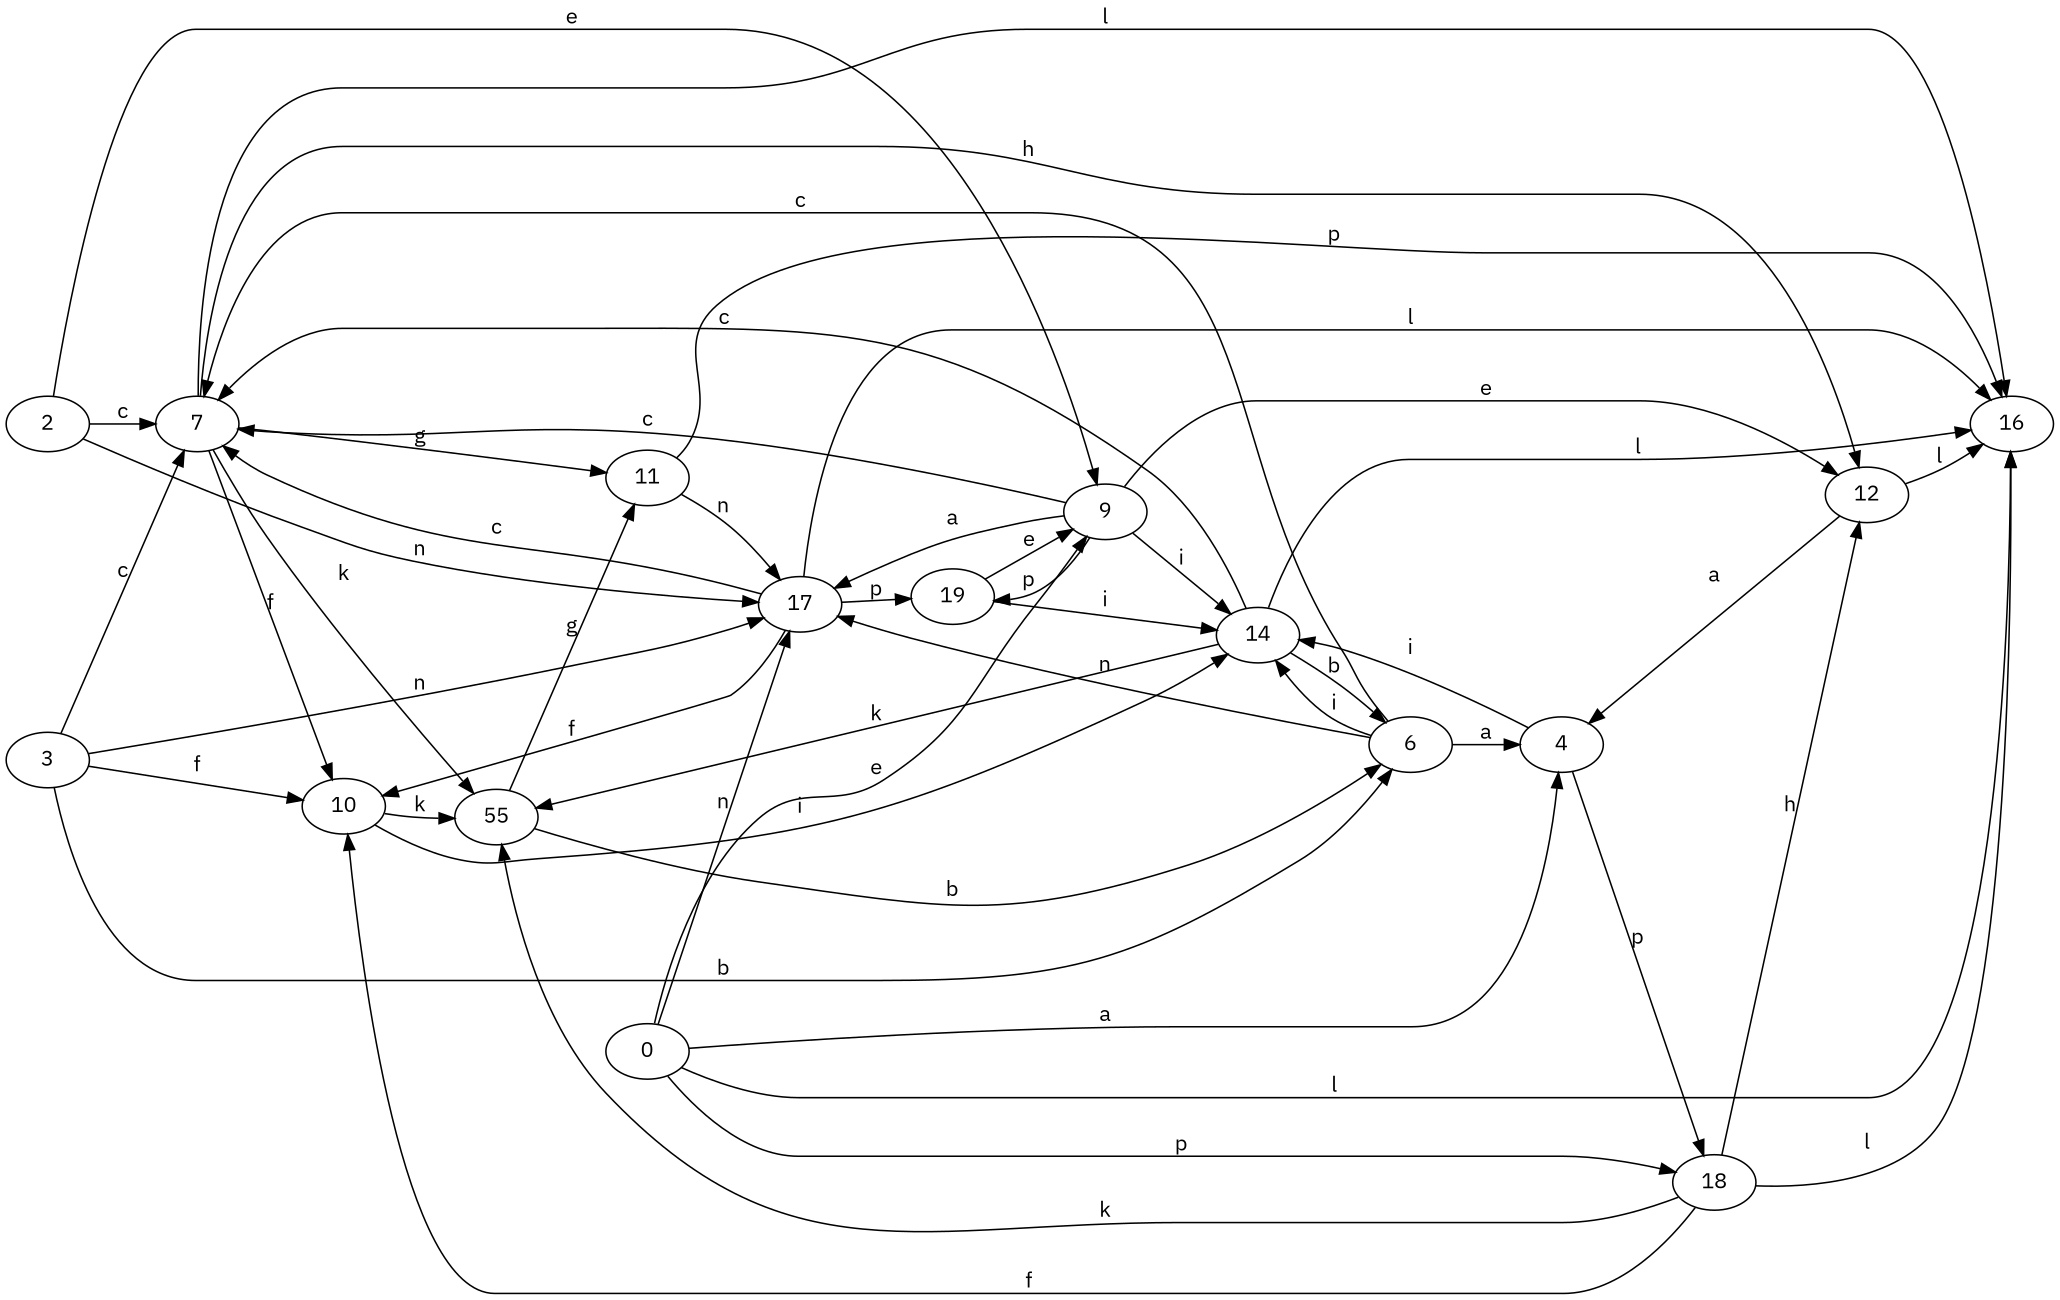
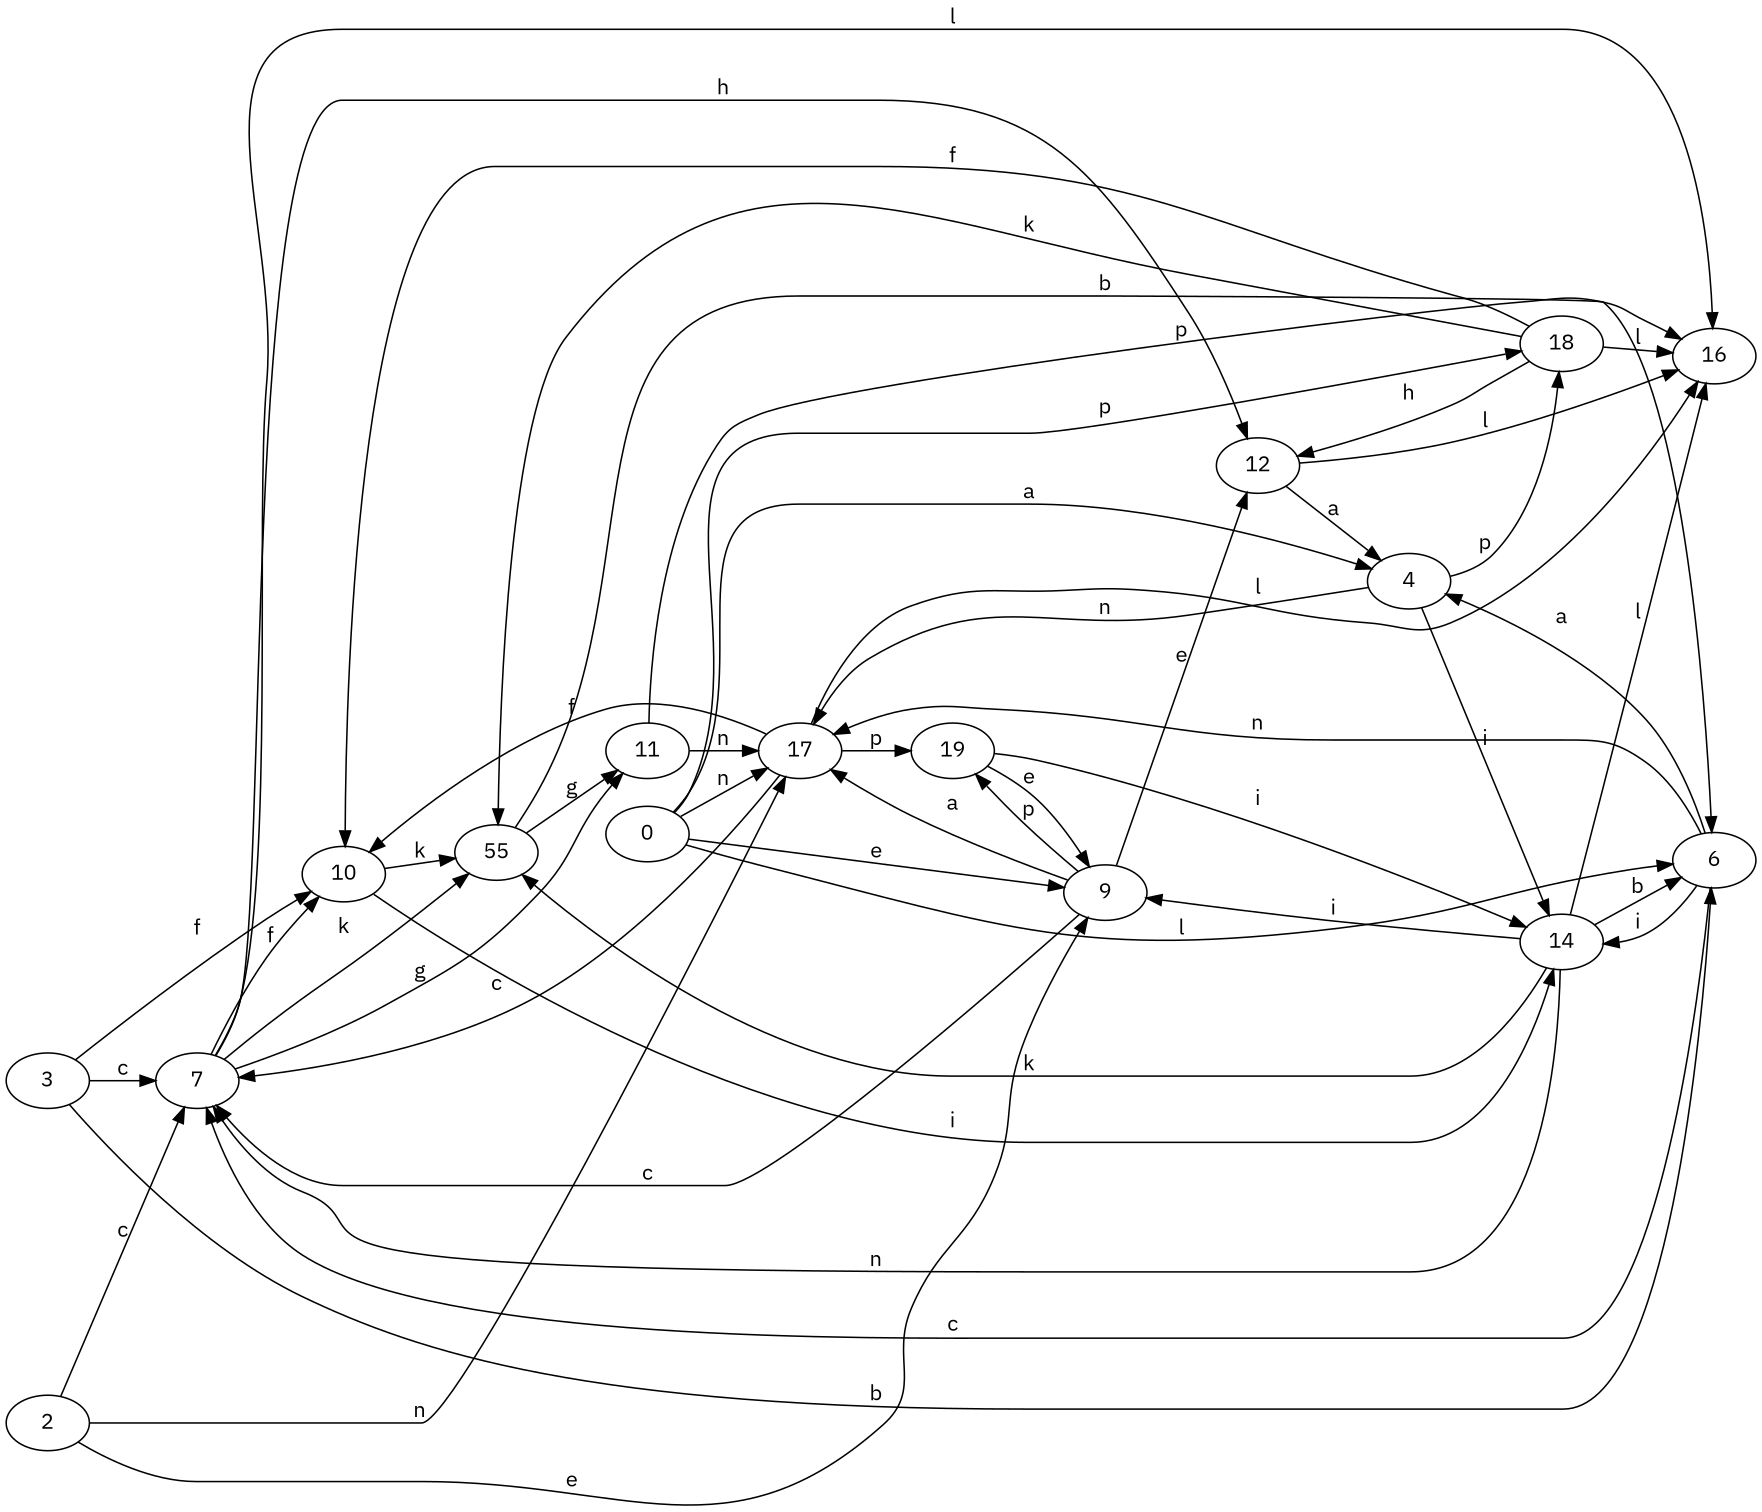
(724, 318) -> (876, 1260)
(1176, 569) -> (1323, 920)
(420, 695) -> (1080, 620)
(1609, 1098) -> (1170, 940)
